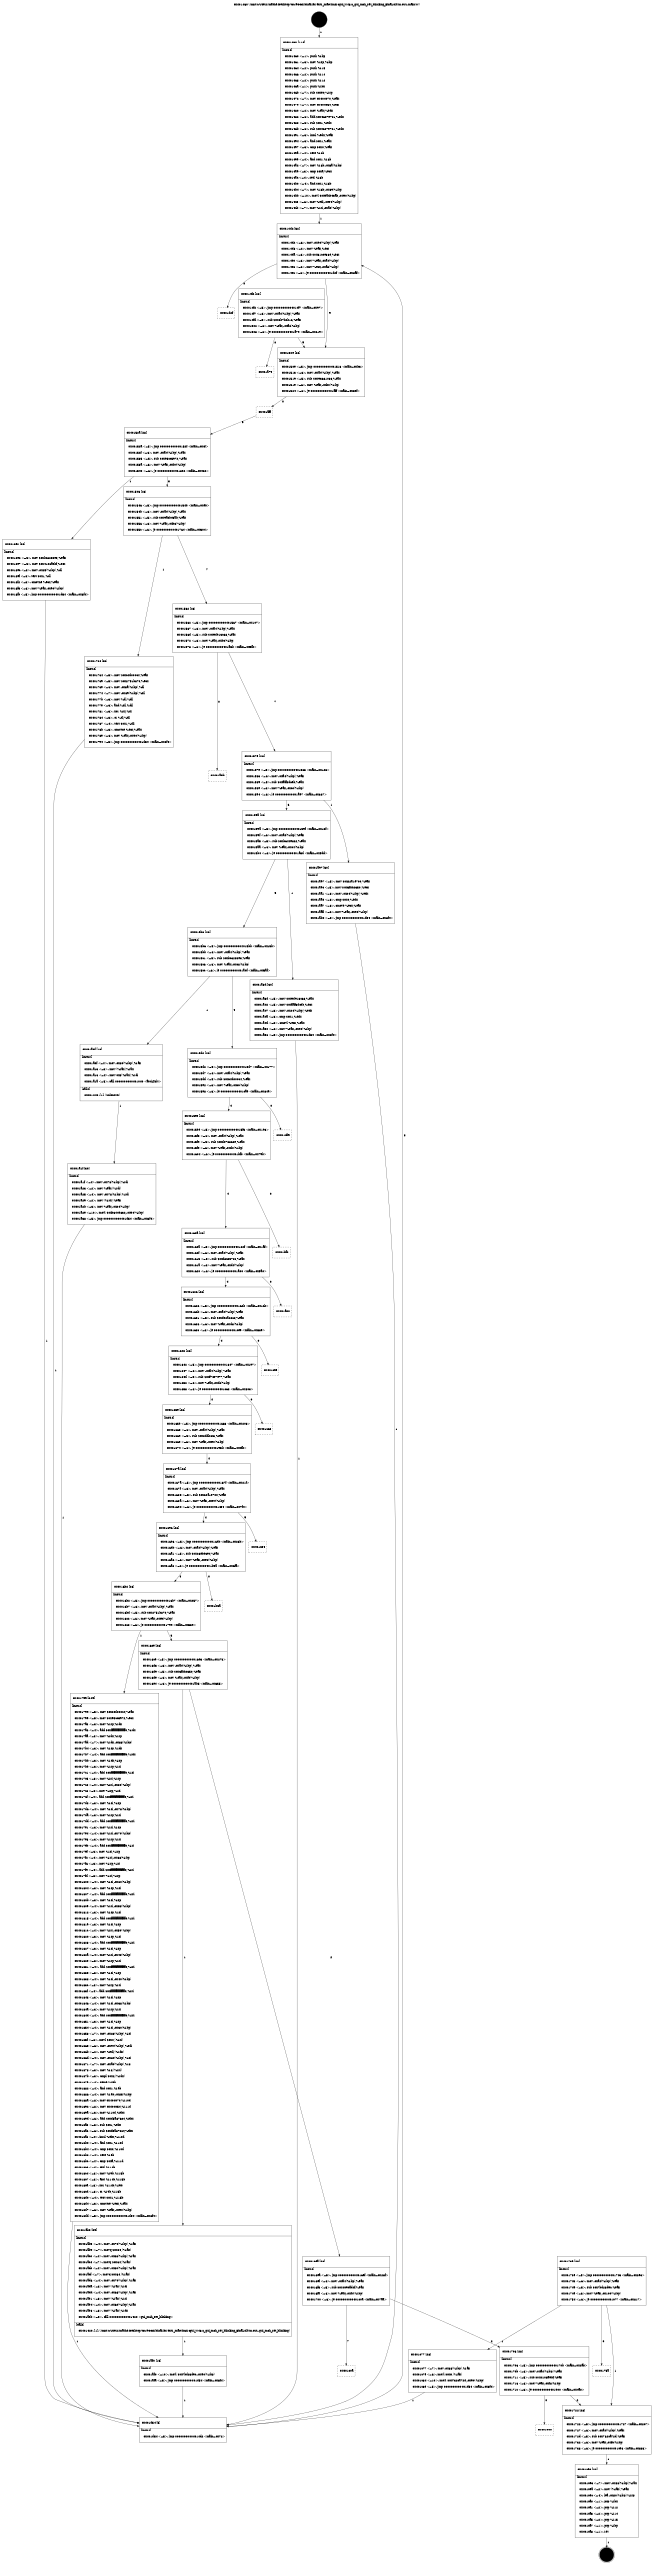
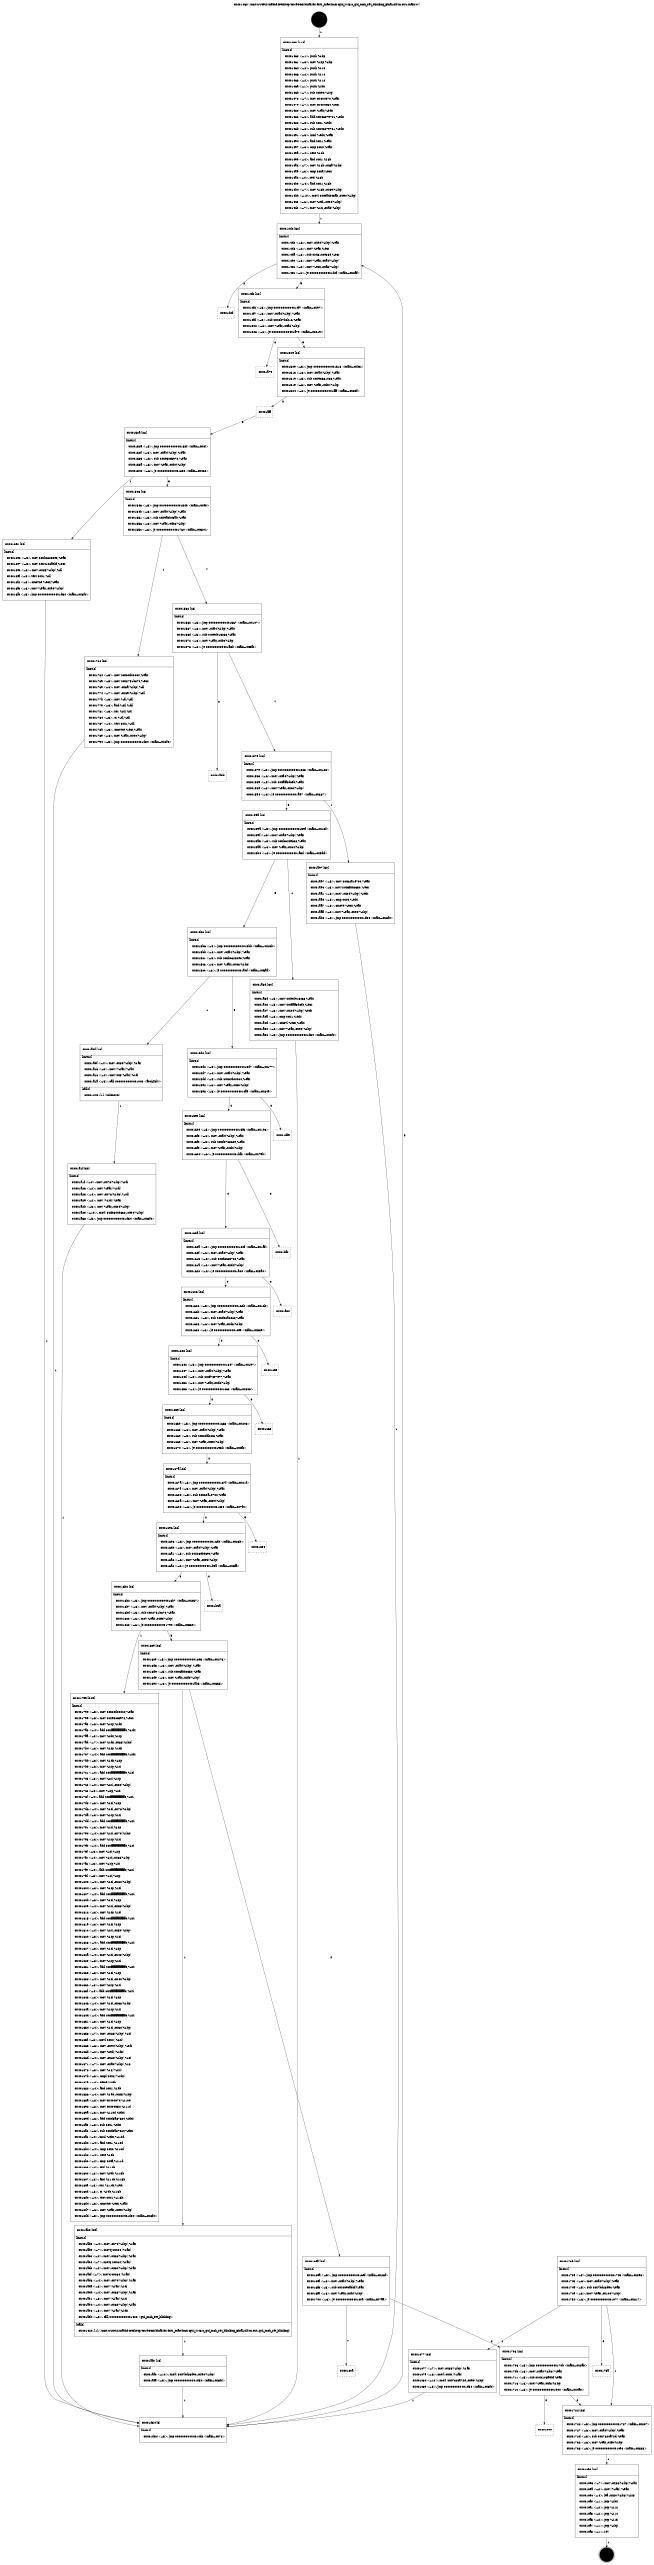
(328, 312) -> (300, 283)
(73, 2338) -> none
